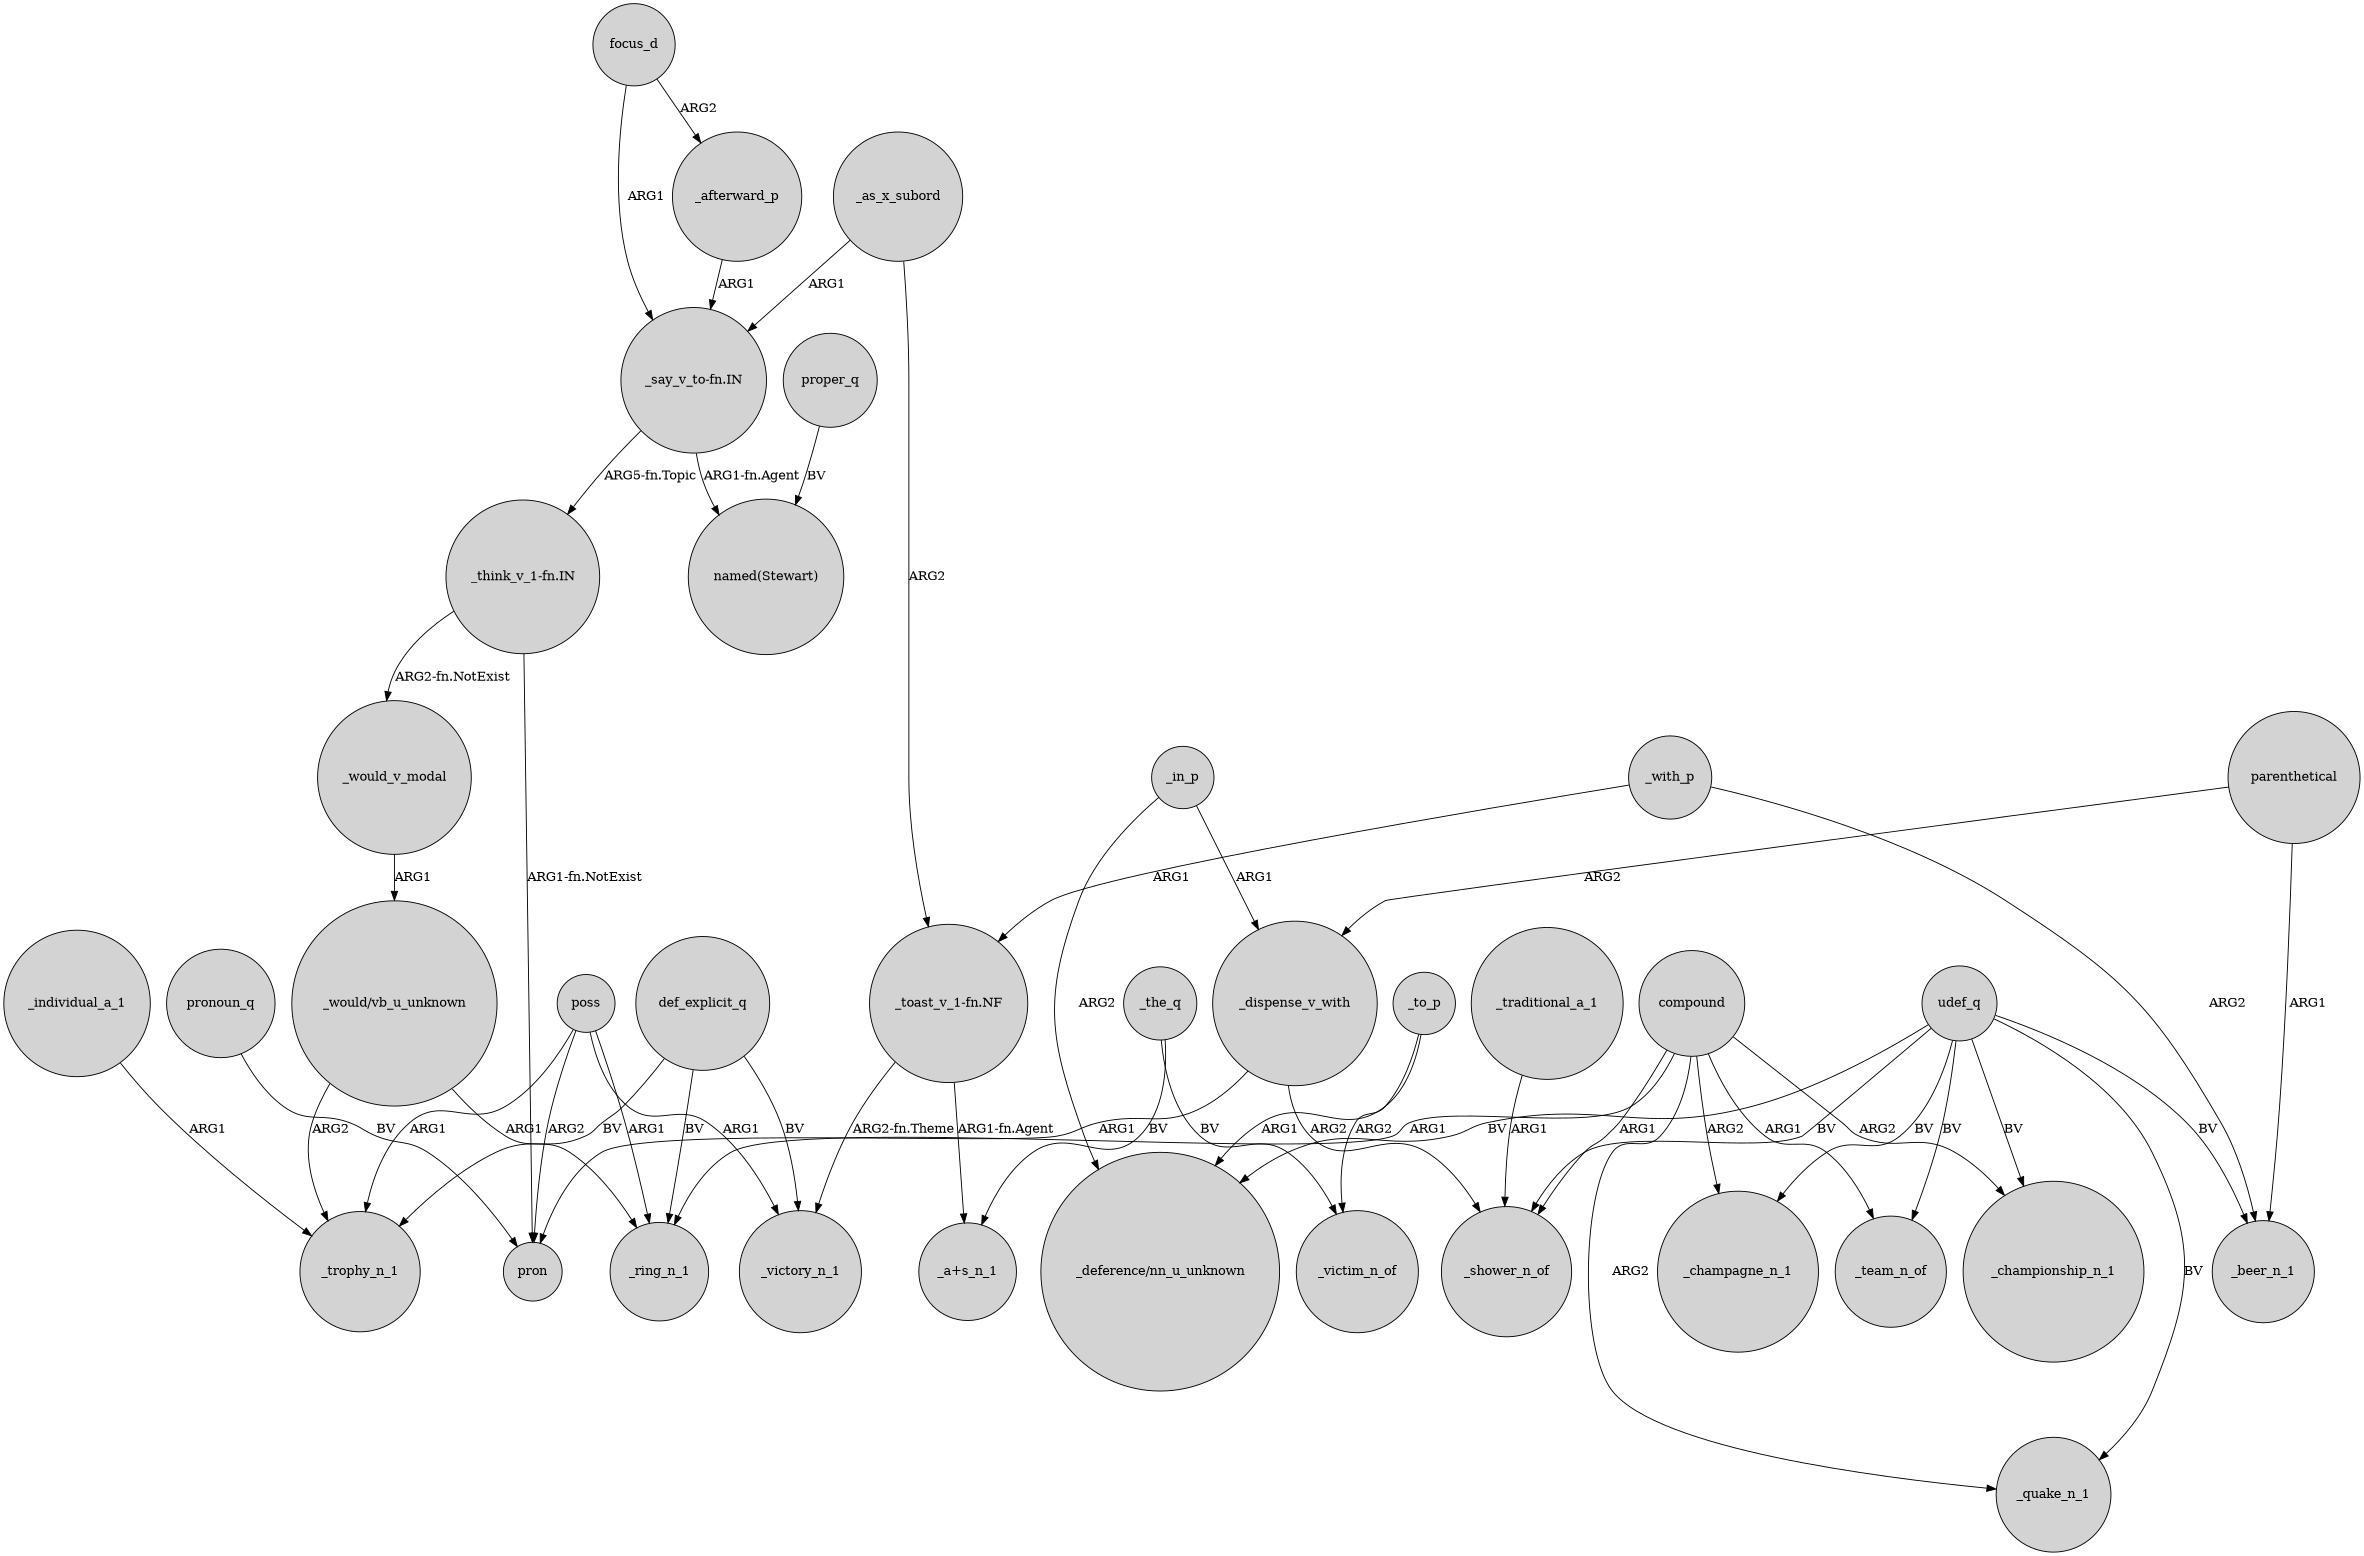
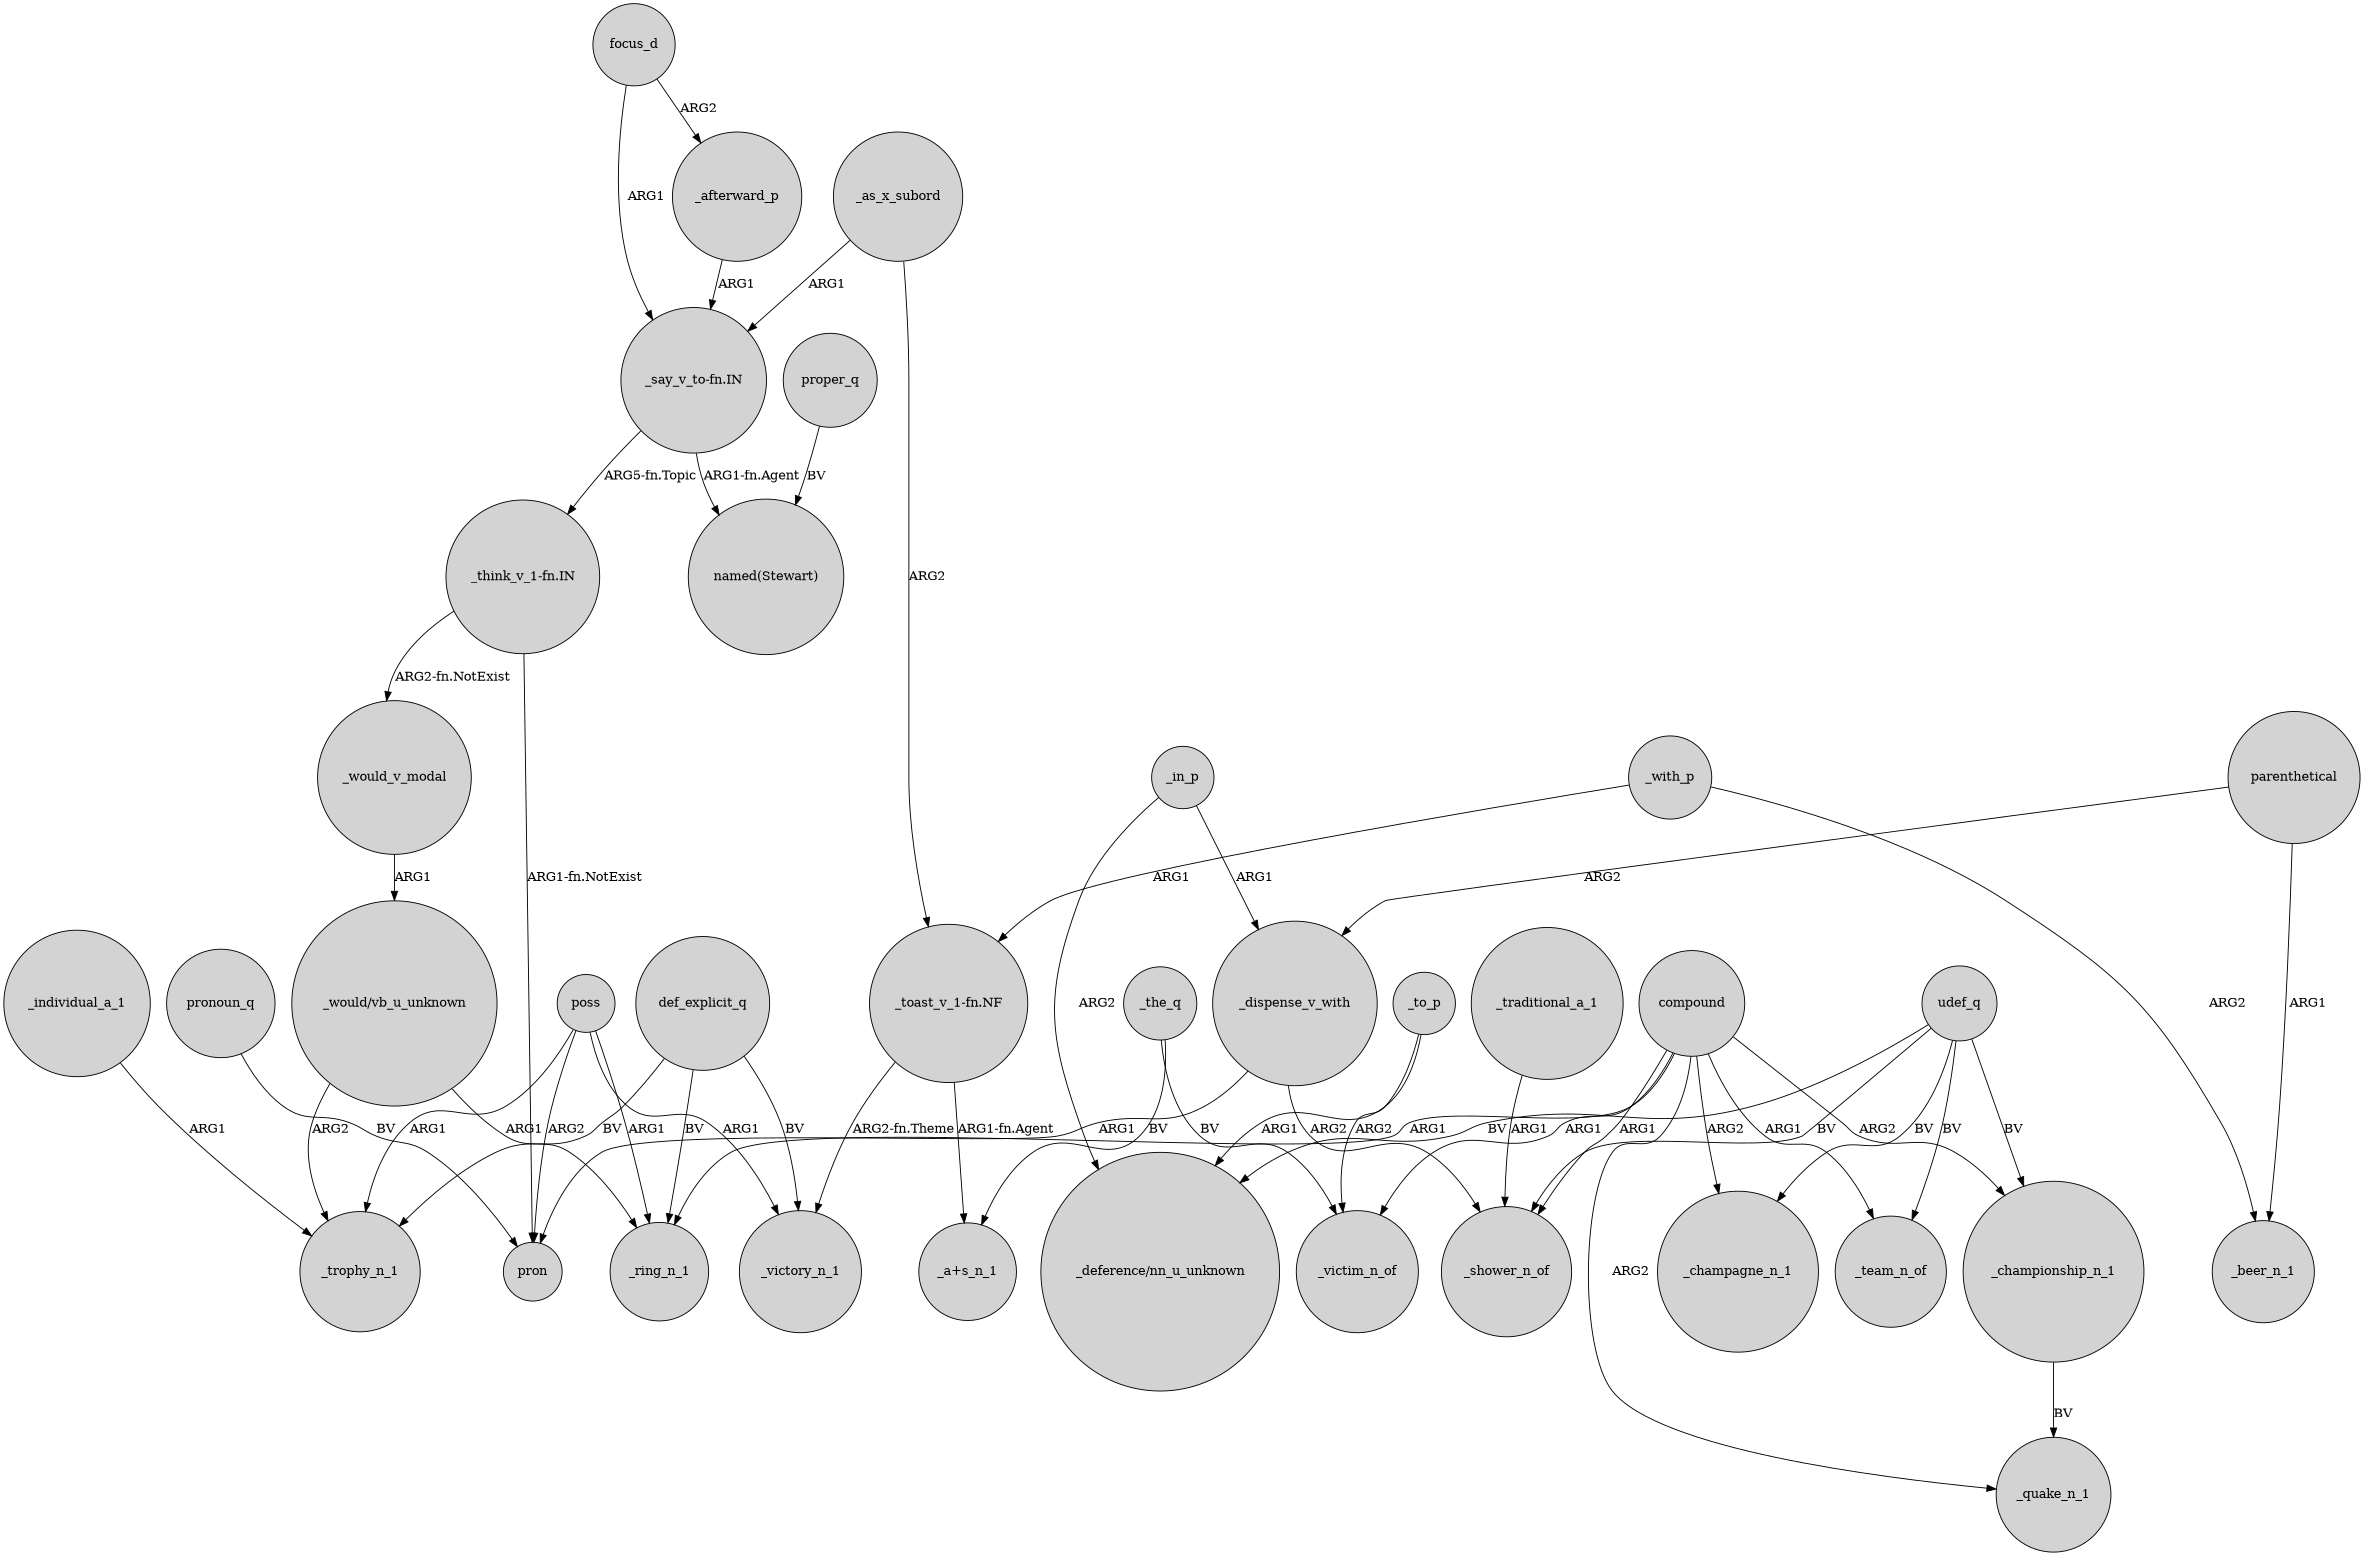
(2143, 1087) -> none
none -> (1533, 1141)
(2174, 1207) -> (2054, 1395)
